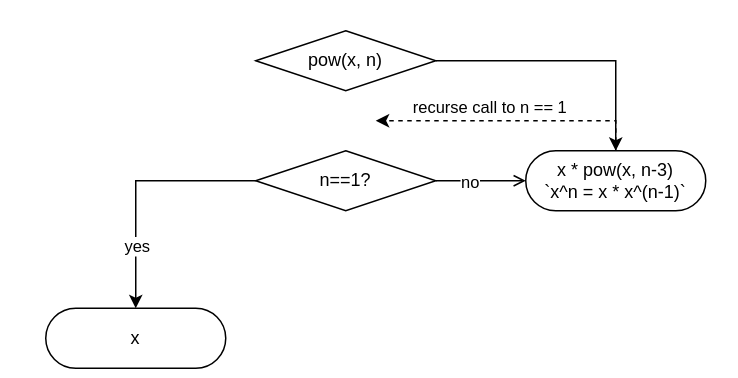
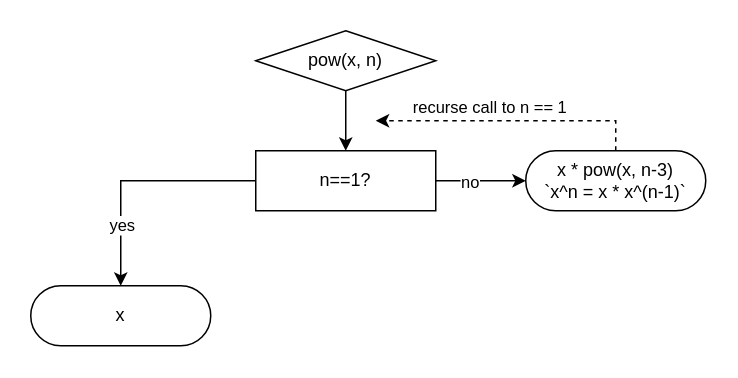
(555, 61) -> (346, 116)
(346, 181) -> (346, 181)
(516, 181) -> (514, 181)
(136, 338) -> (121, 316)
